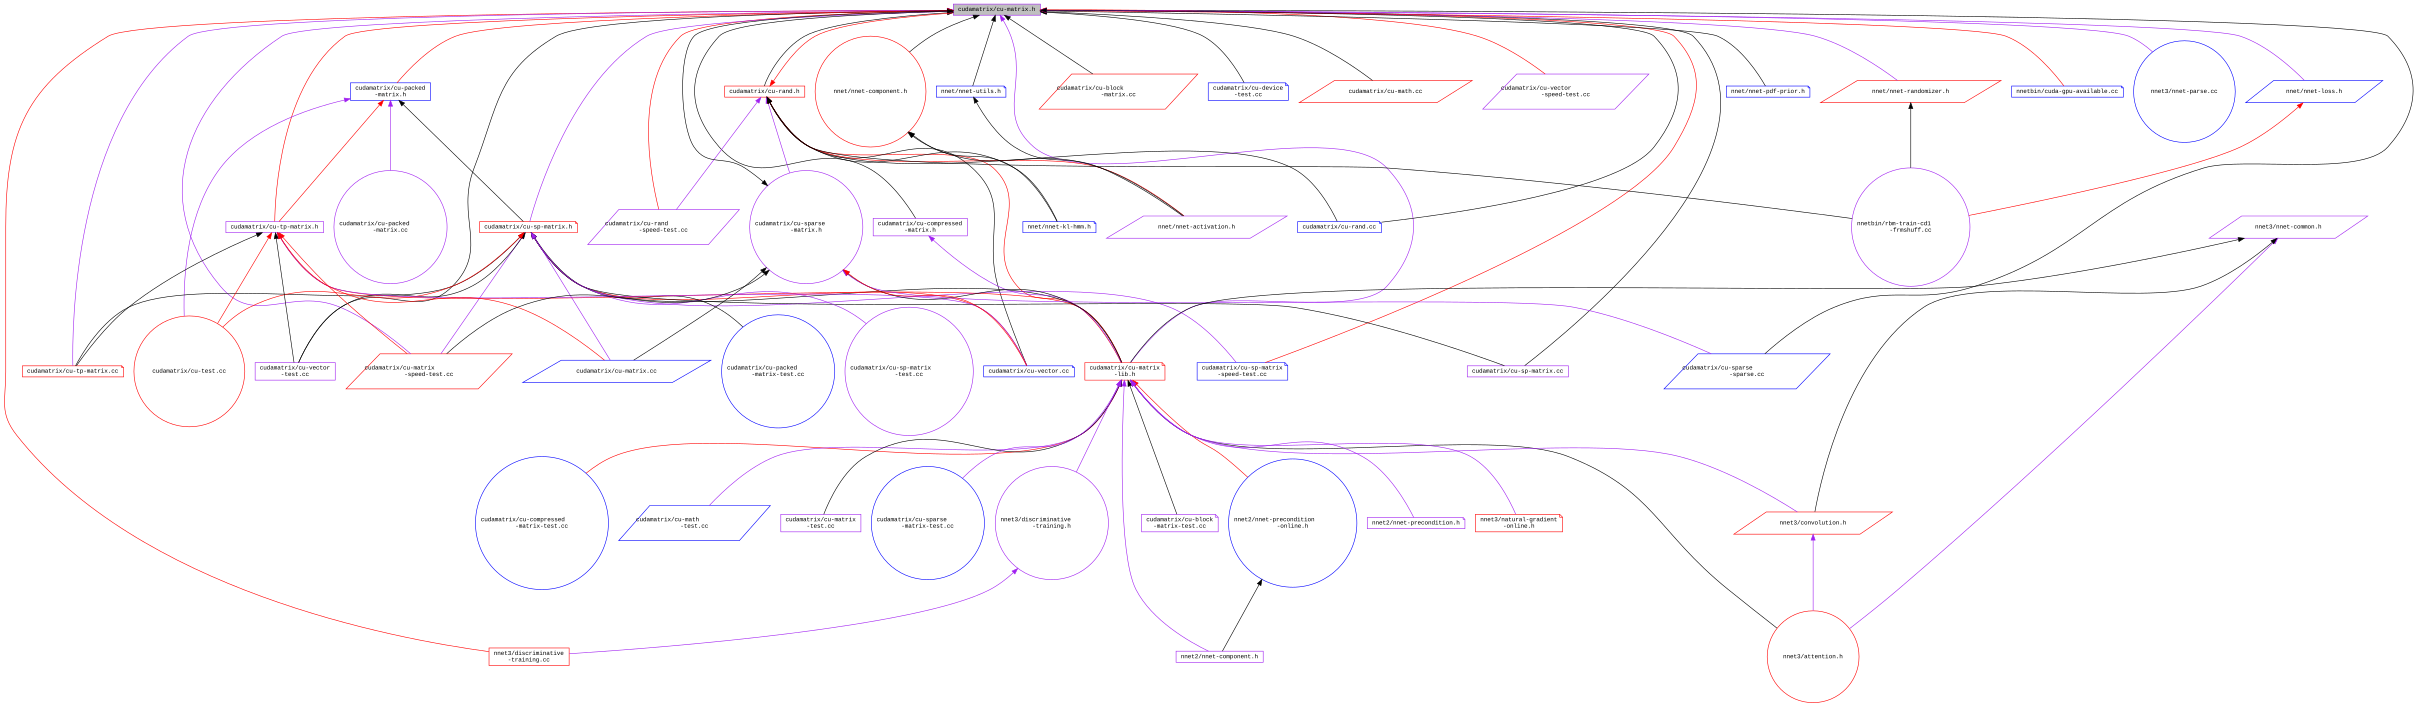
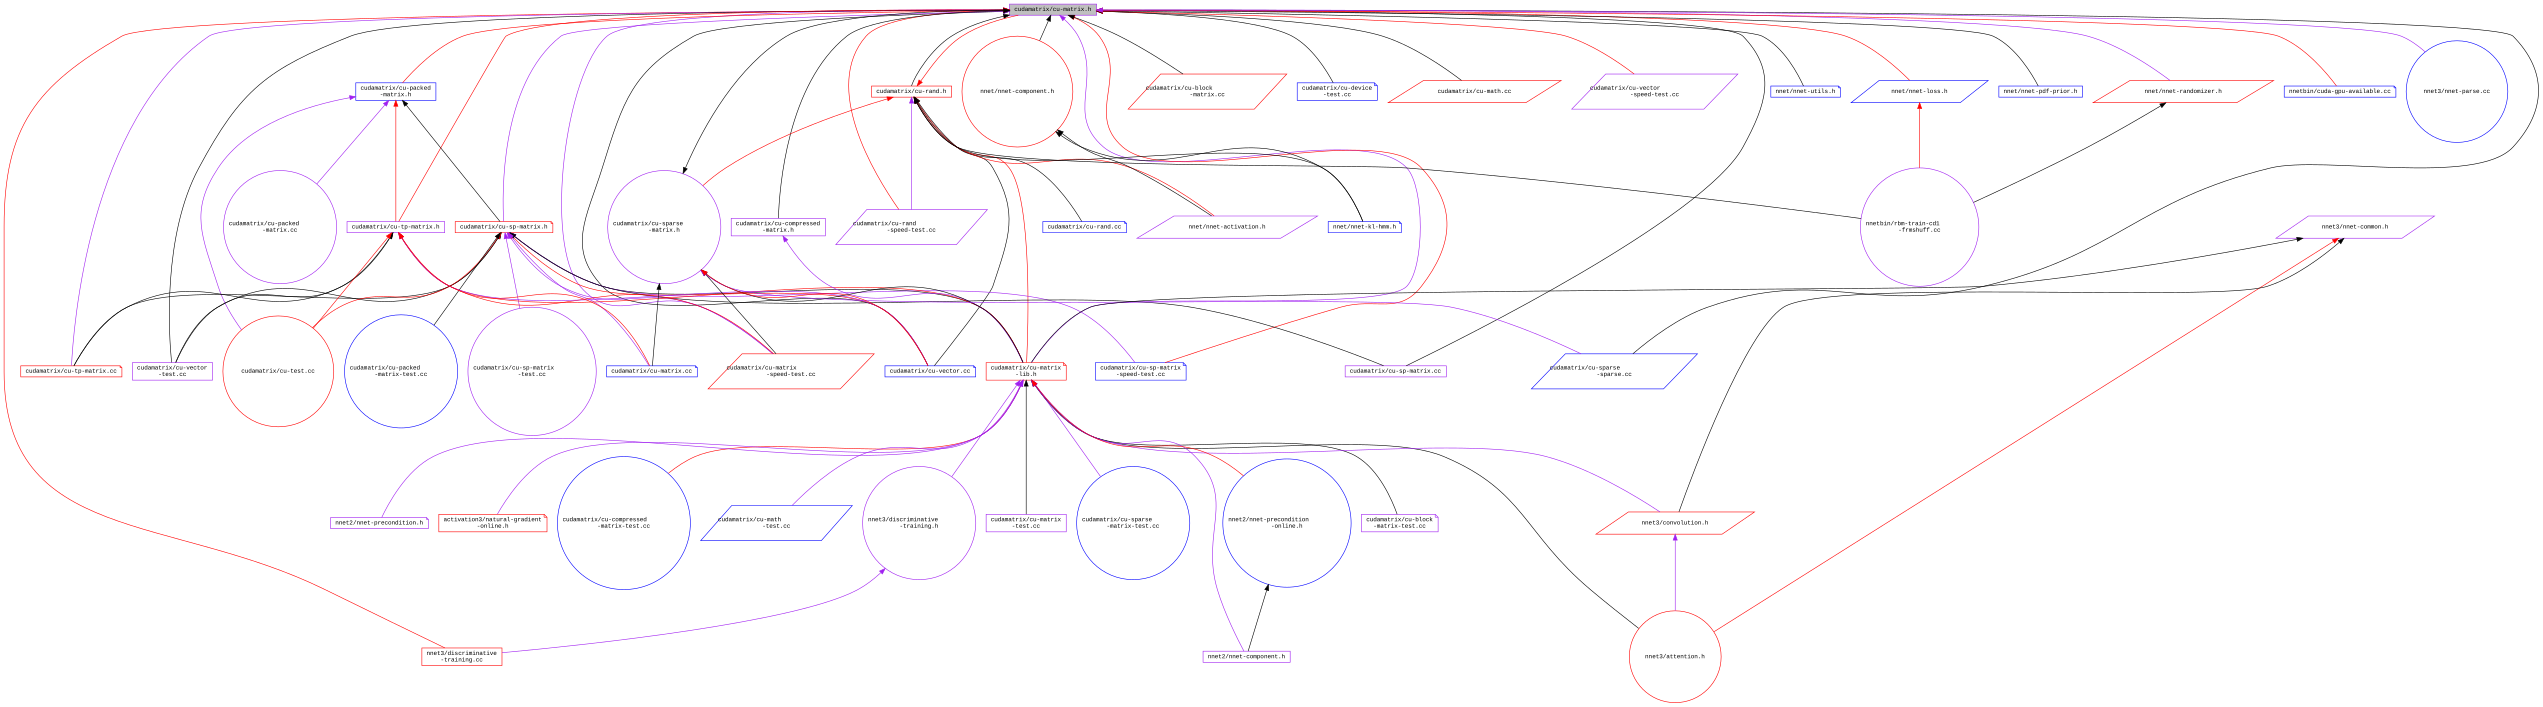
(1683, 16) -> (1514, 14)
(1656, 38) -> (601, 172)
(1768, 92) -> (2041, 92)
(779, 138) -> (796, 132)
(1027, 154) -> none
(617, 371) -> (652, 371)
(2066, 440) -> (2024, 437)
(1519, 523) -> (493, 523)
